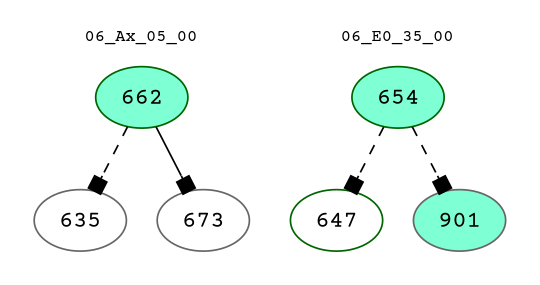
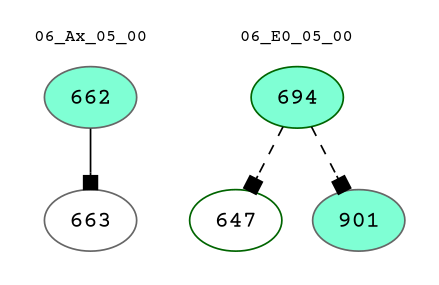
(398, 37) -> (297, 37)
(142, 97) -> (91, 97)
(398, 97) -> (297, 97)
(80, 220) -> none
(203, 220) -> (91, 220)
